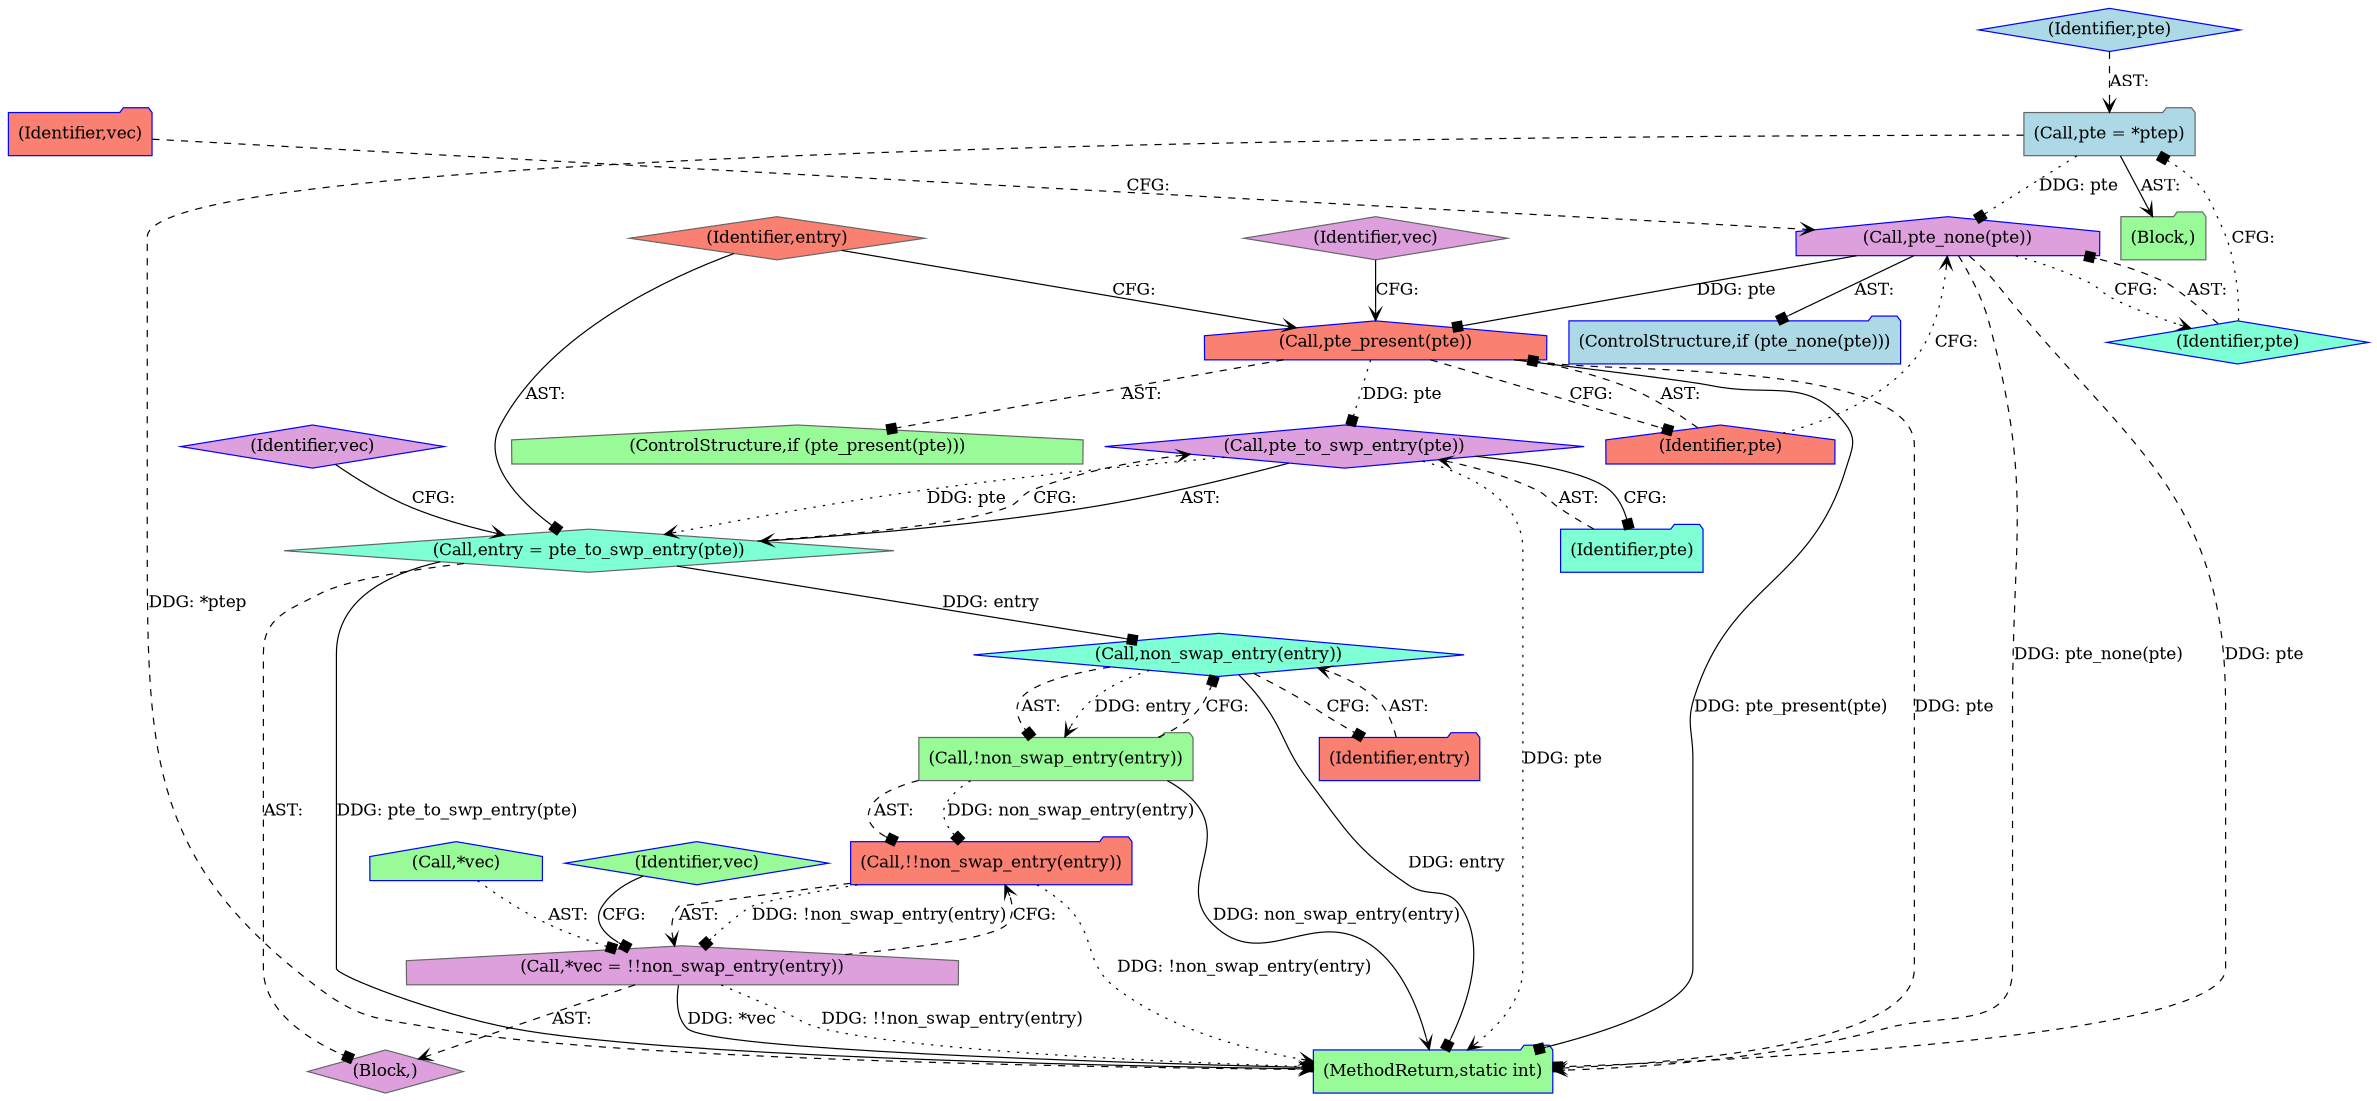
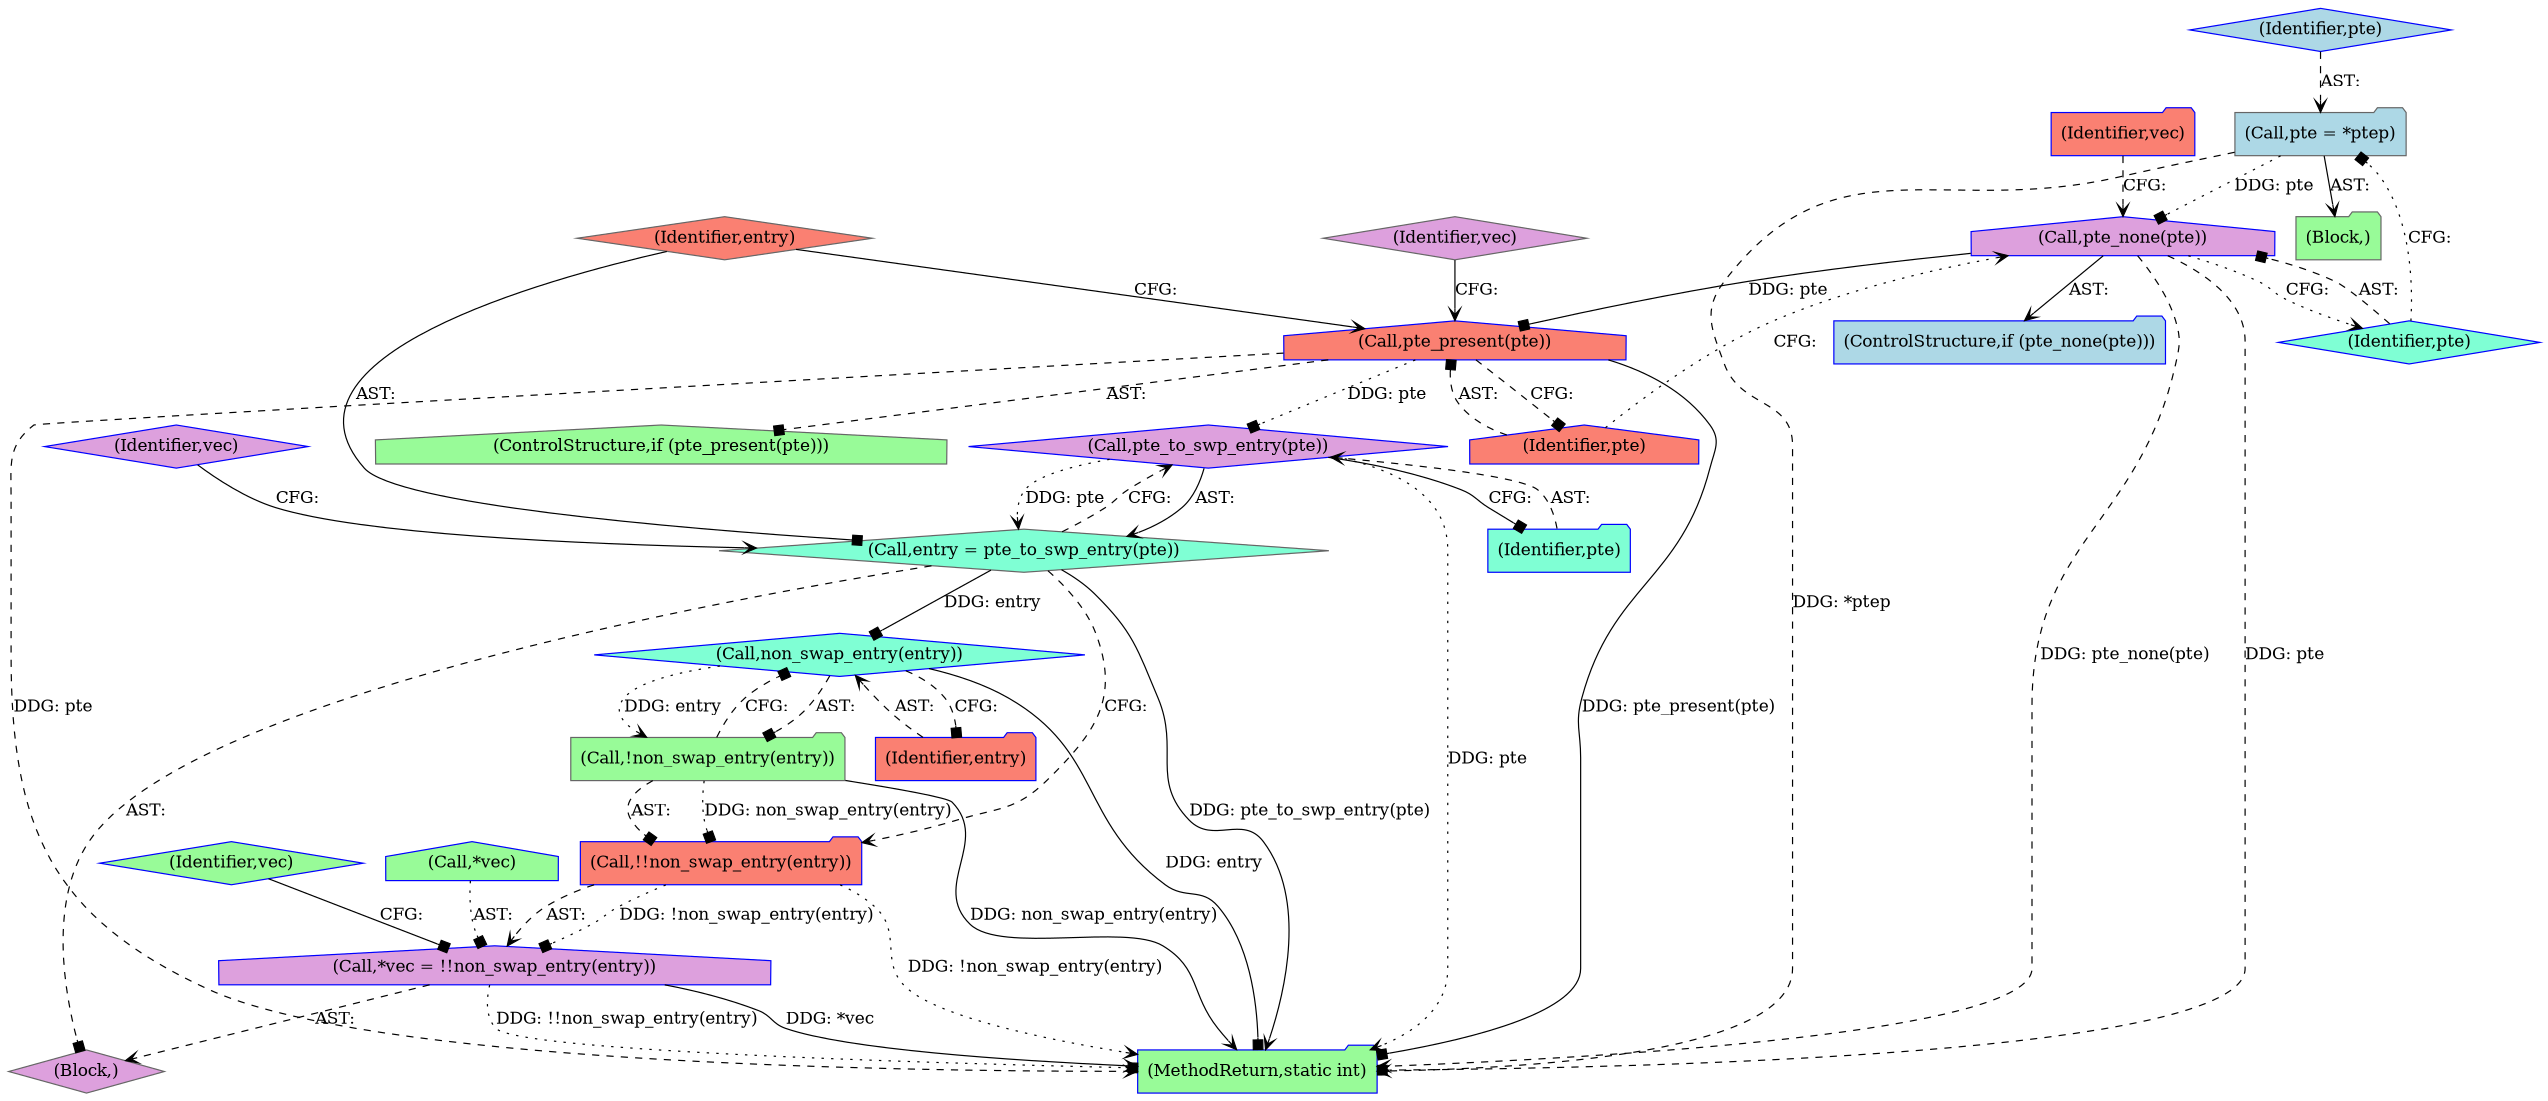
(1851, 286) -> (2069, 284)
(942, 943) -> (1061, 766)
(682, 967) -> (495, 967)
